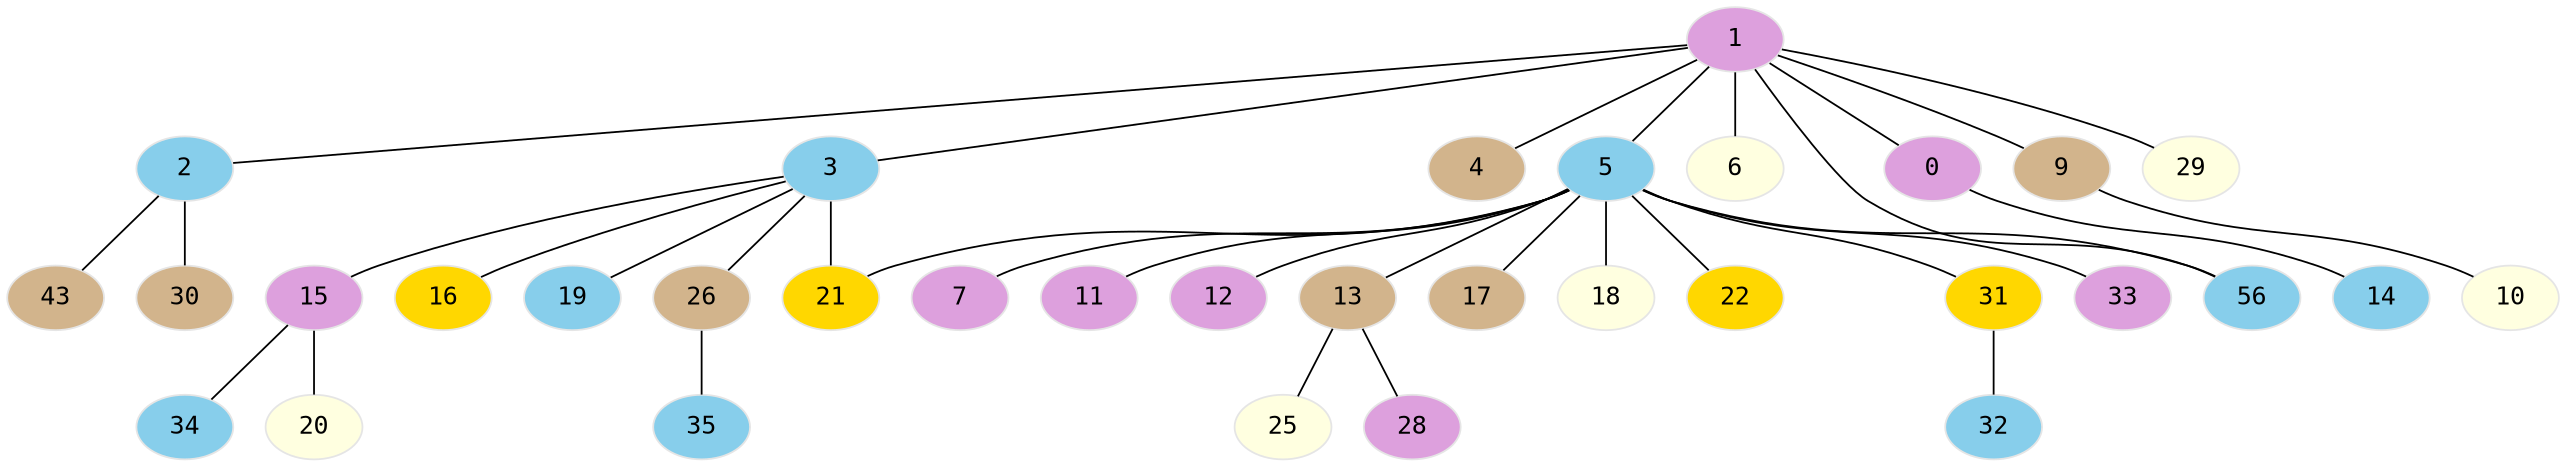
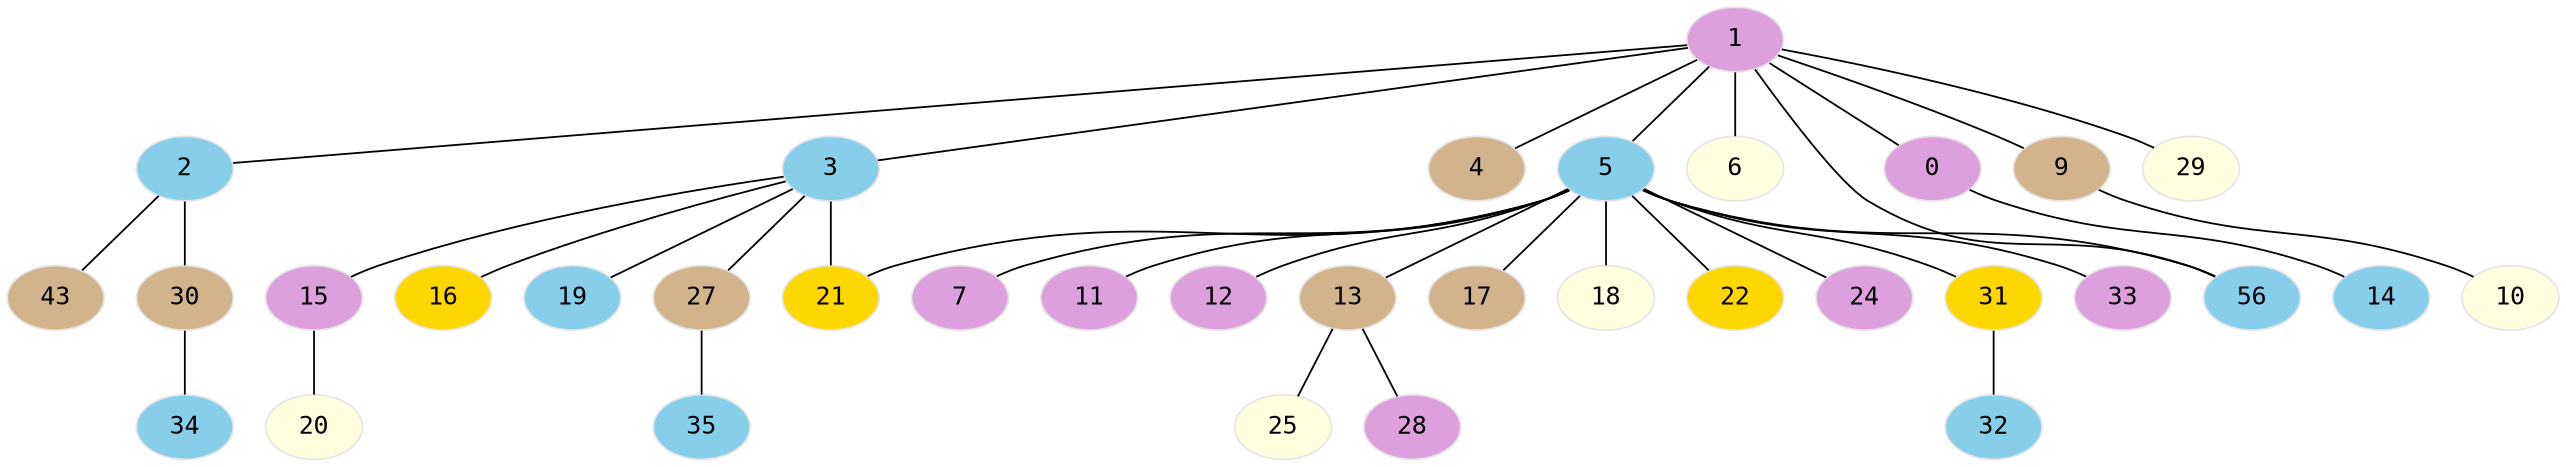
(702, 298) -> (702, 298)
none -> (1864, 298)
(250, 362) -> (185, 363)
